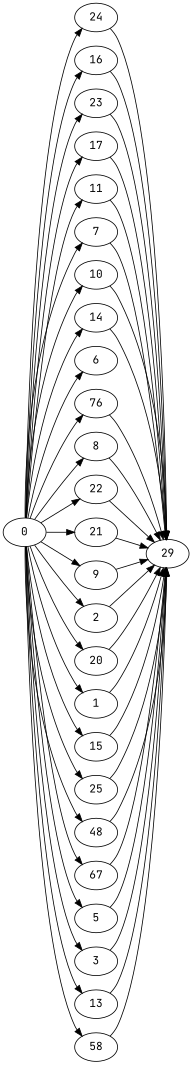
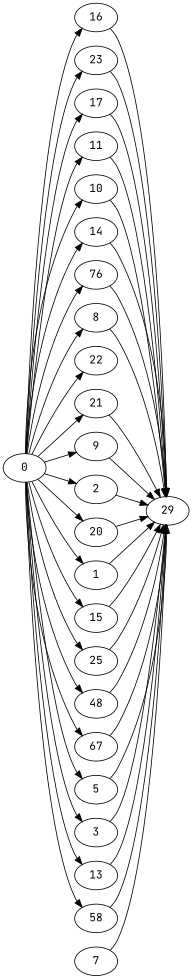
(96, 17) -> none
(96, 361) -> none
(36, 380) -> none
(129, 519) -> none
